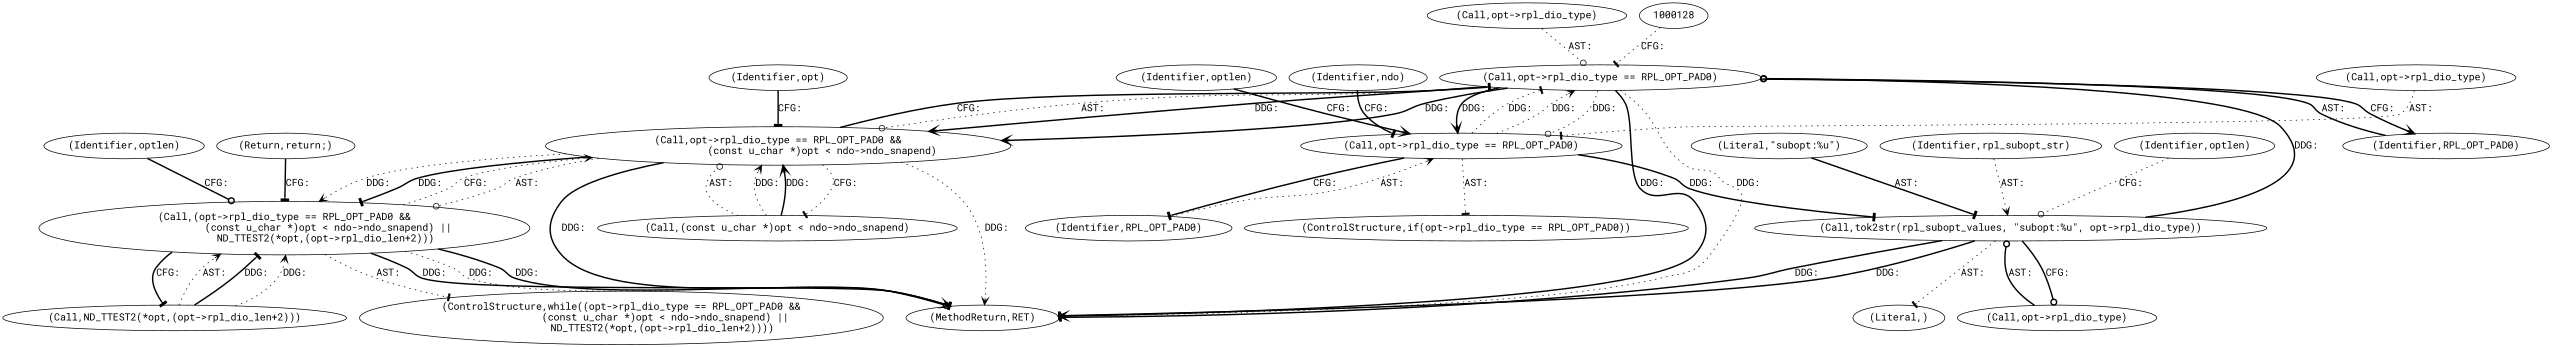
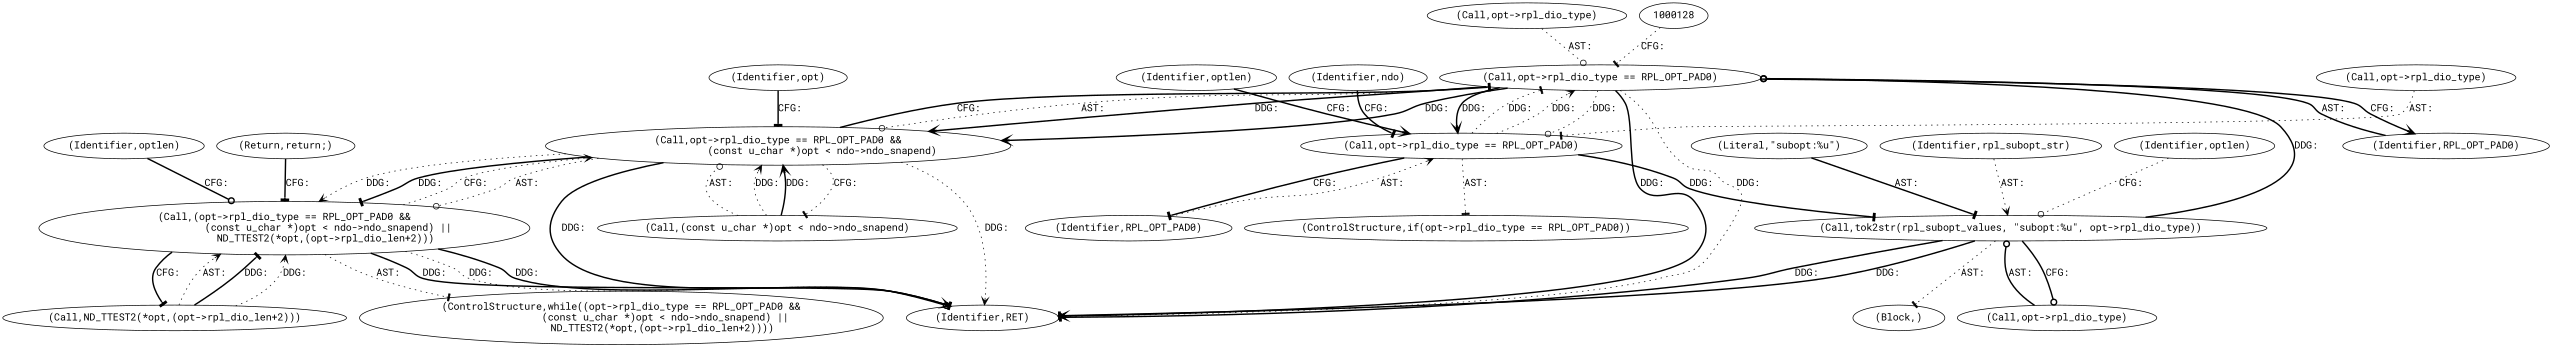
(983, 318) -> (983, 318)
(1899, 318) -> (1899, 318)
